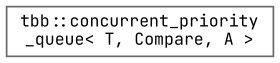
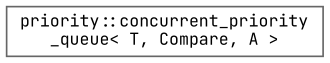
(140, 31) -> (165, 31)
